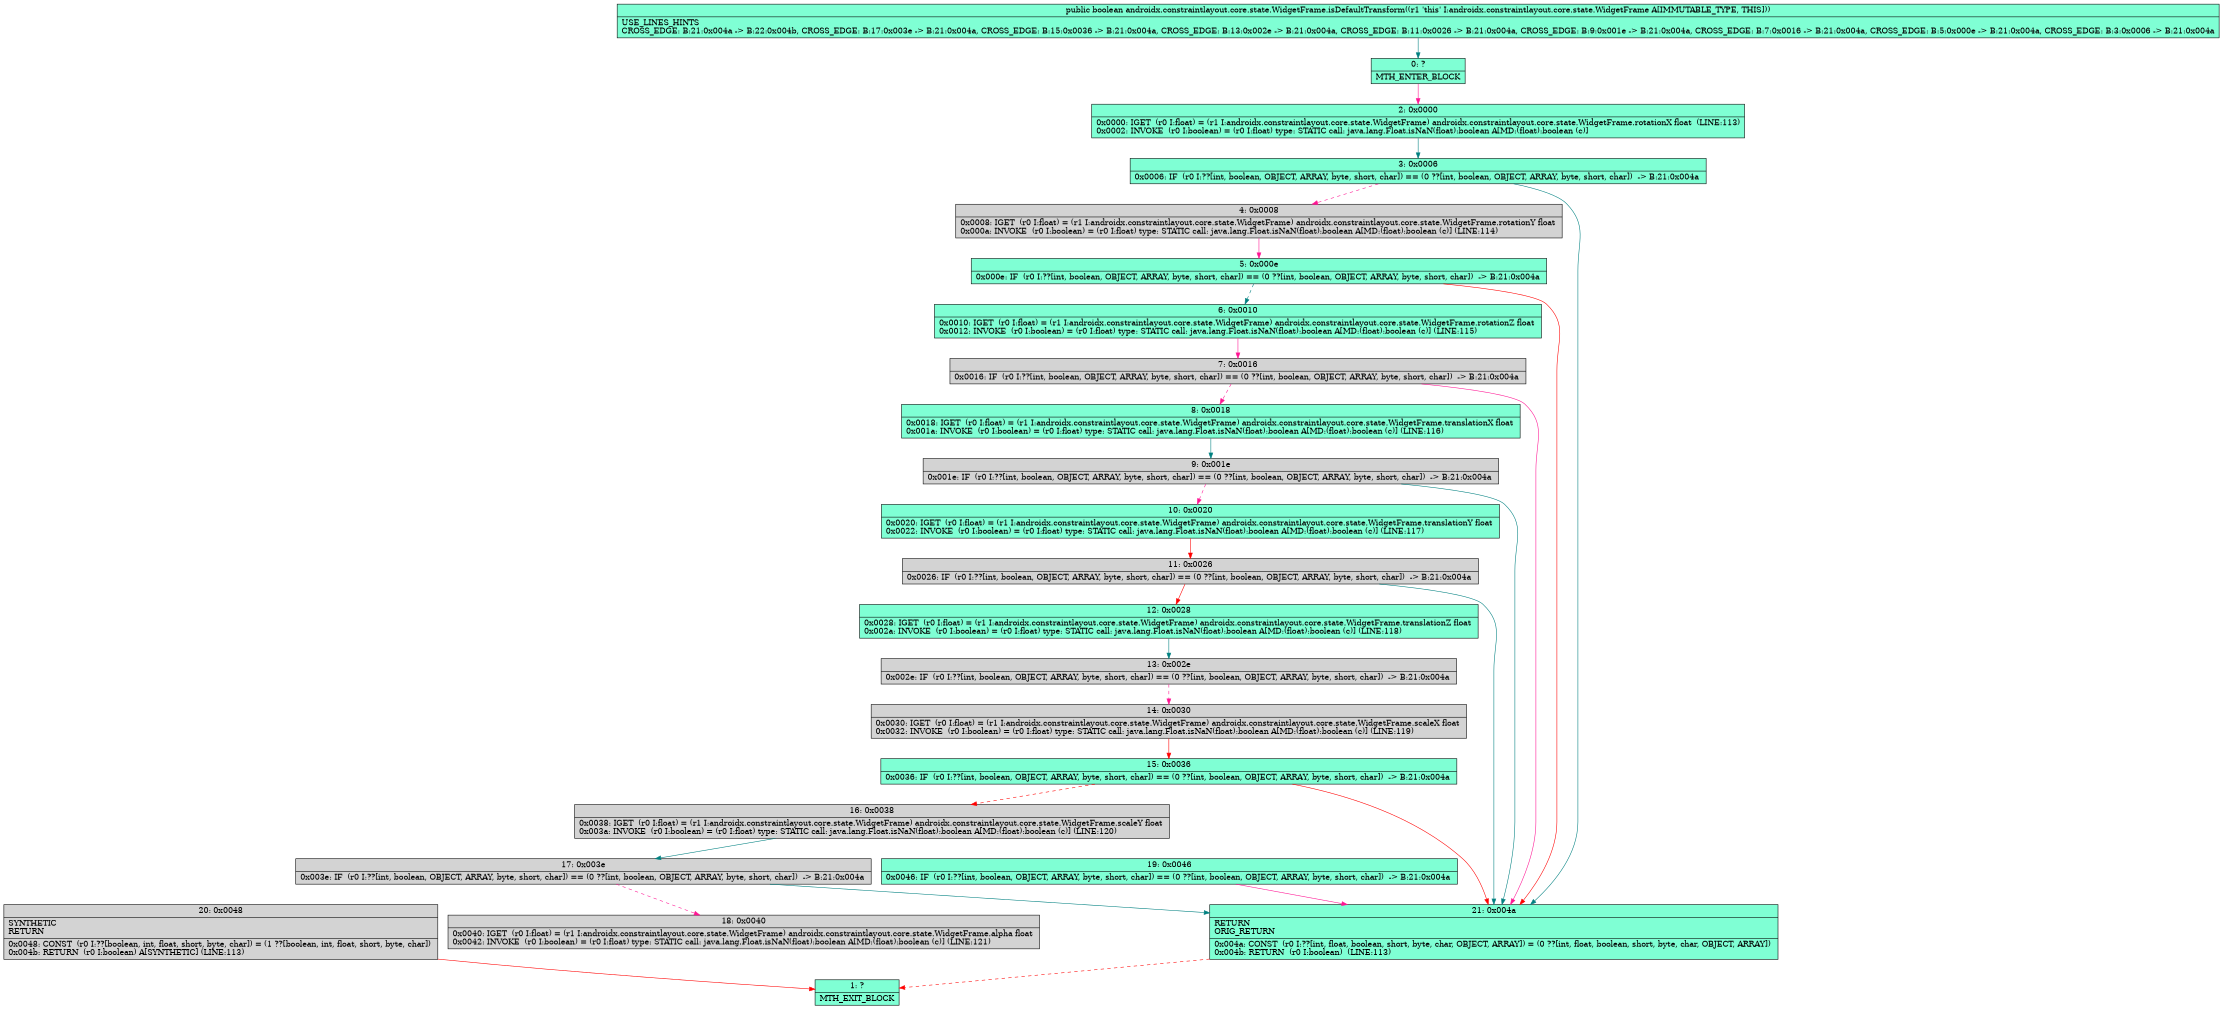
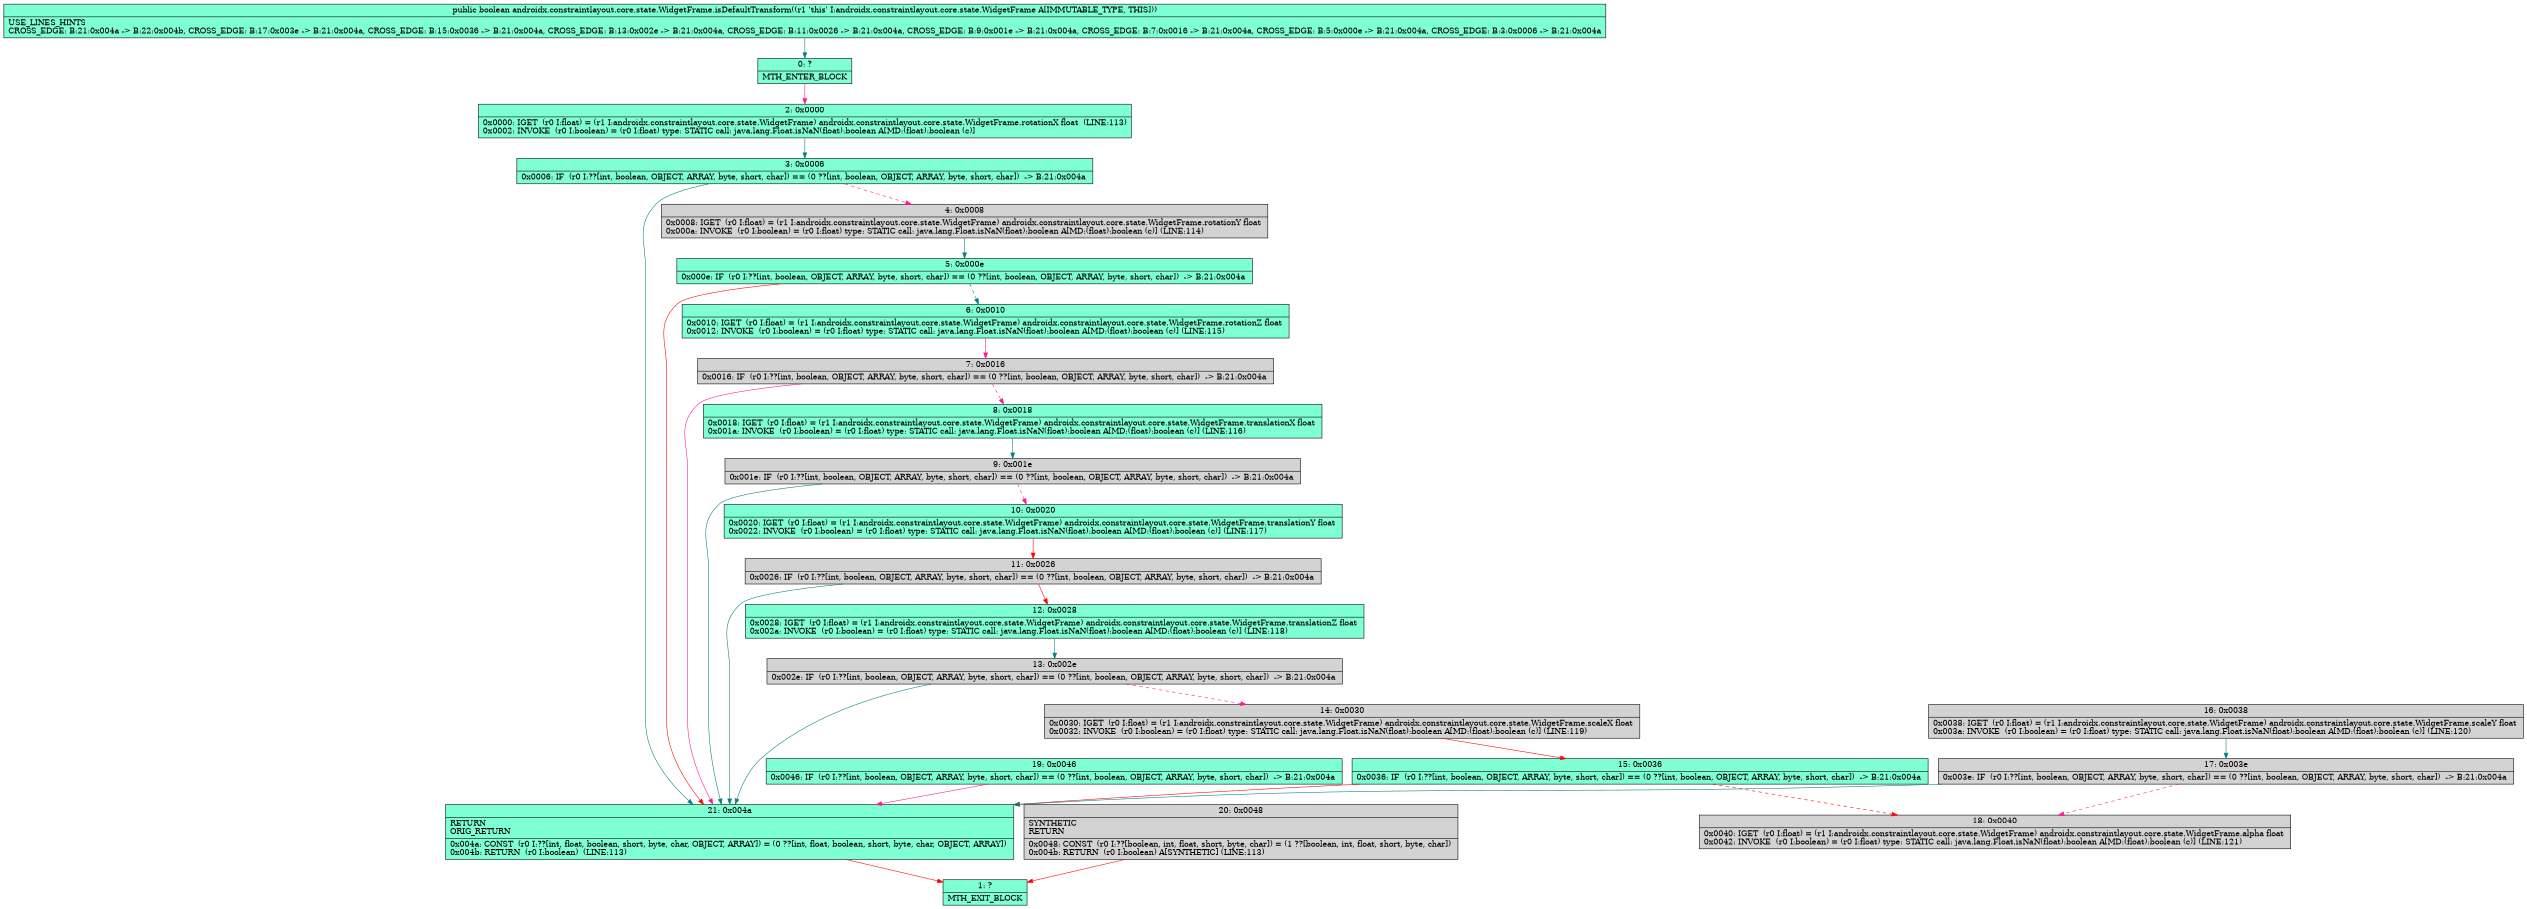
(1259, 246) -> (965, 246)
none -> (819, 720)
(1036, 794) -> (1802, 799)
(1057, 973) -> (891, 870)
